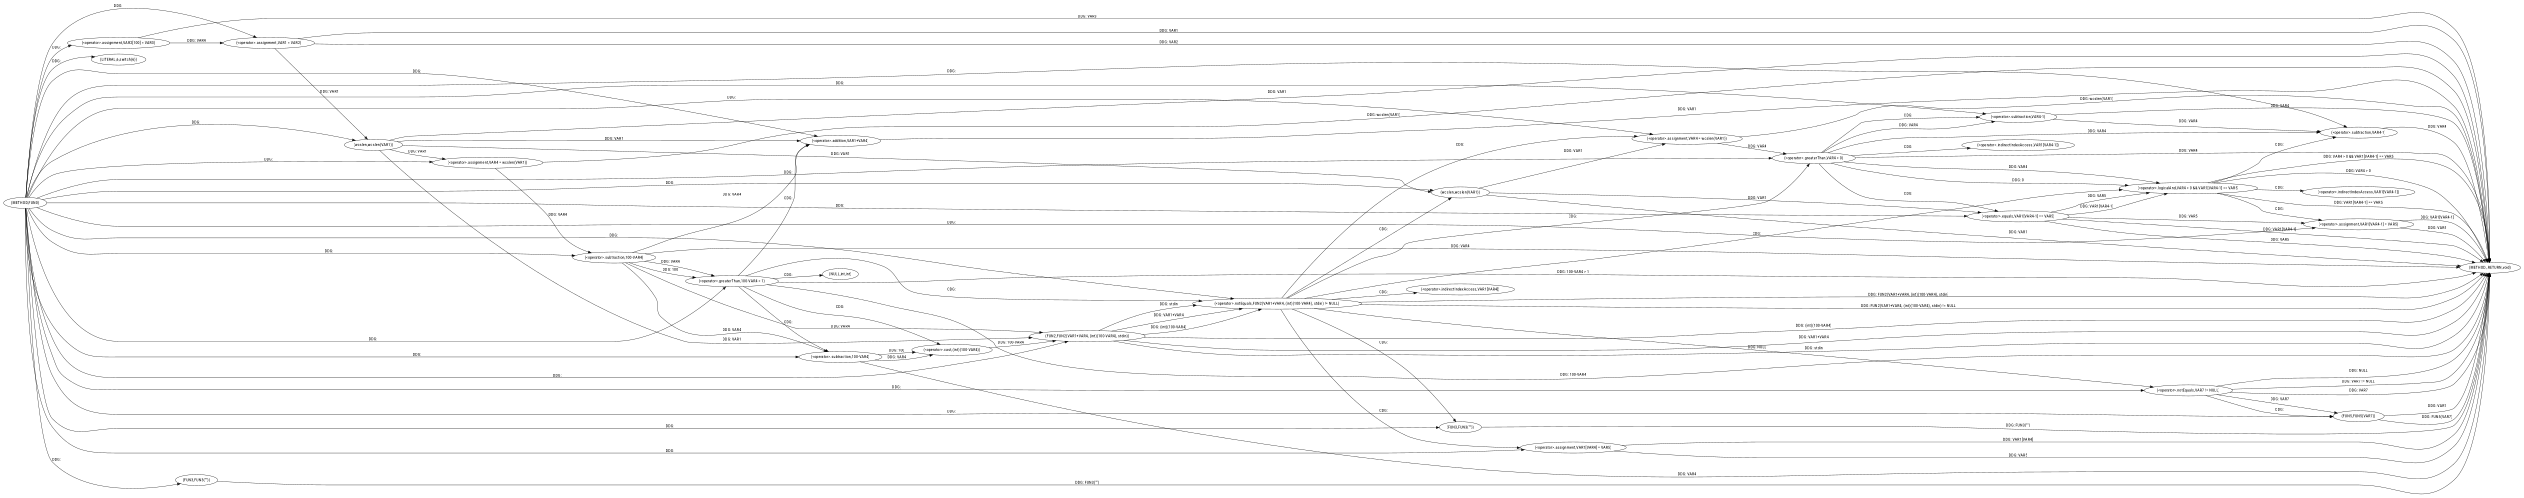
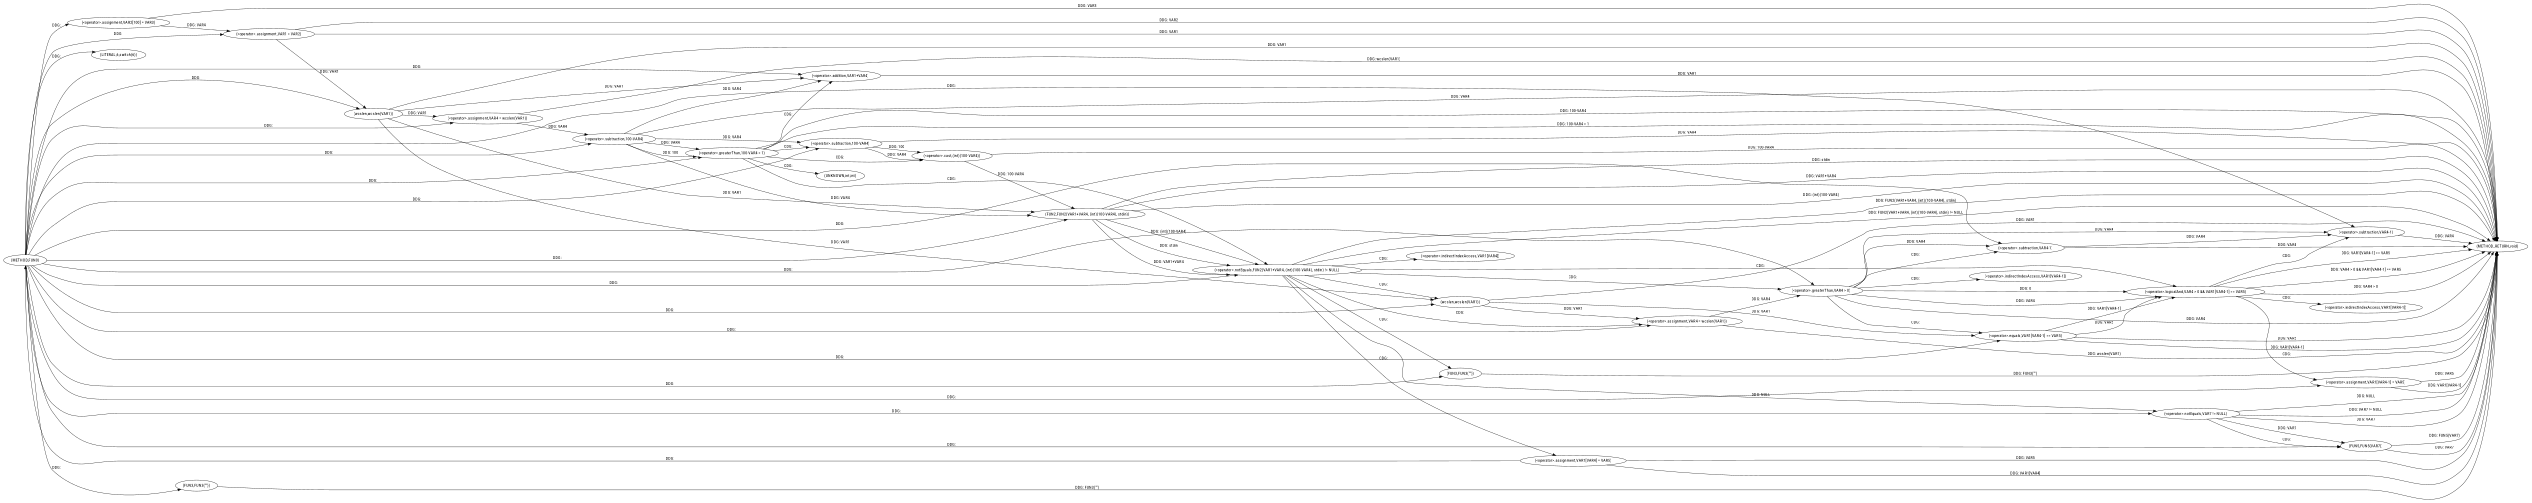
none -> (1772, 150)
(2185, 220) -> none
(840, 274) -> (840, 176)
(671, 453) -> (691, 461)
